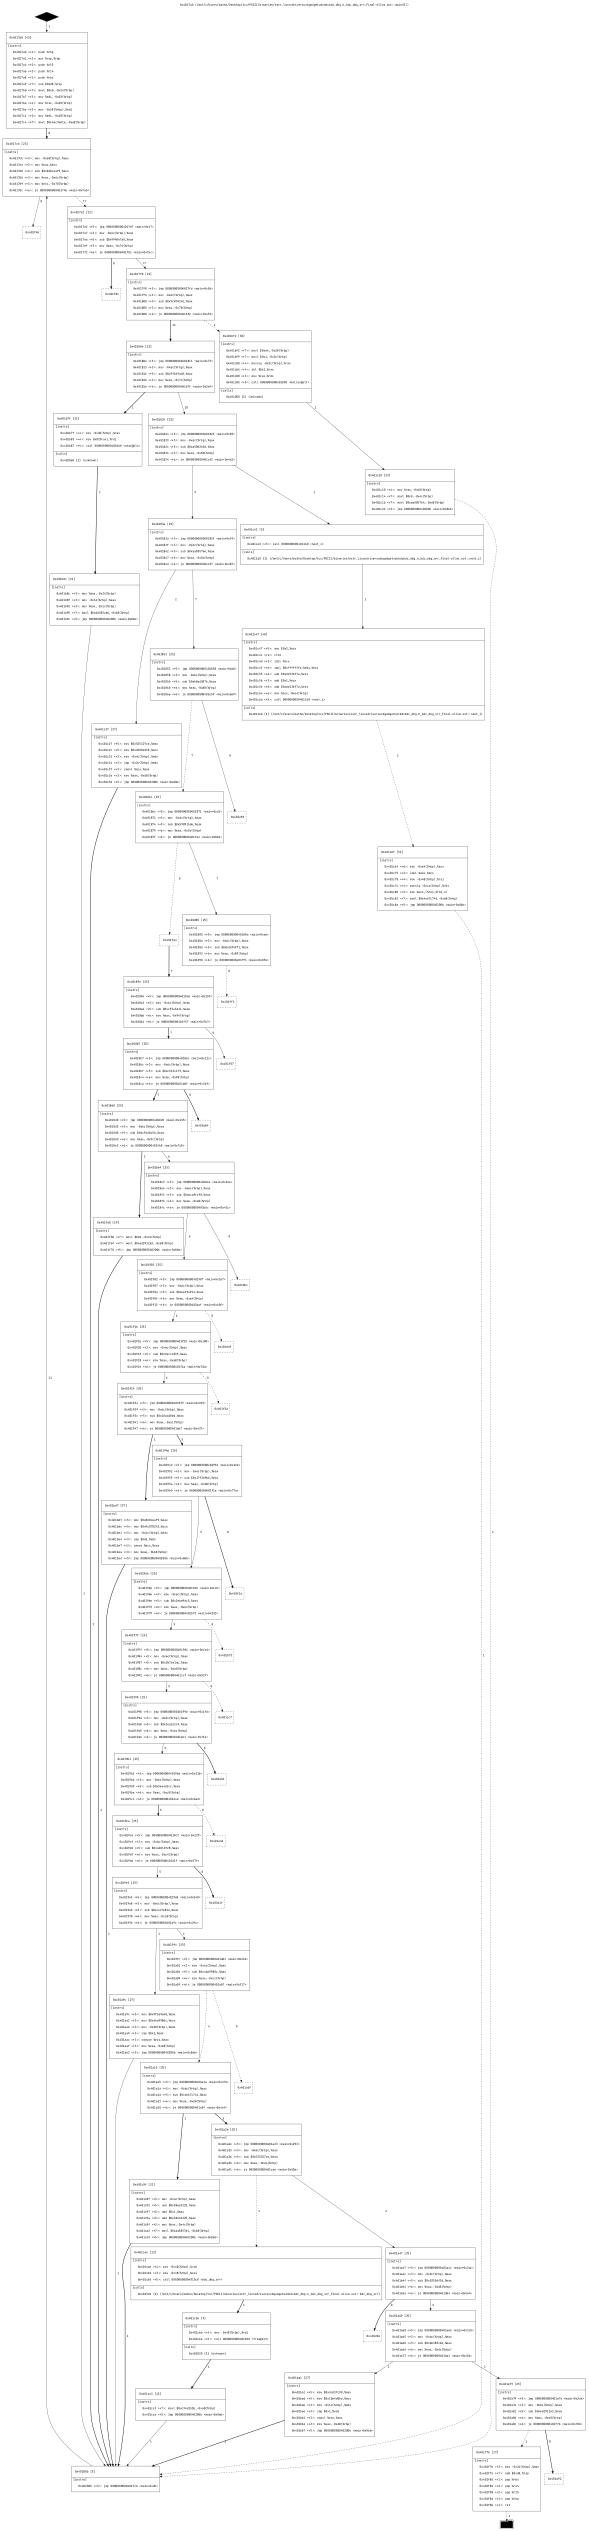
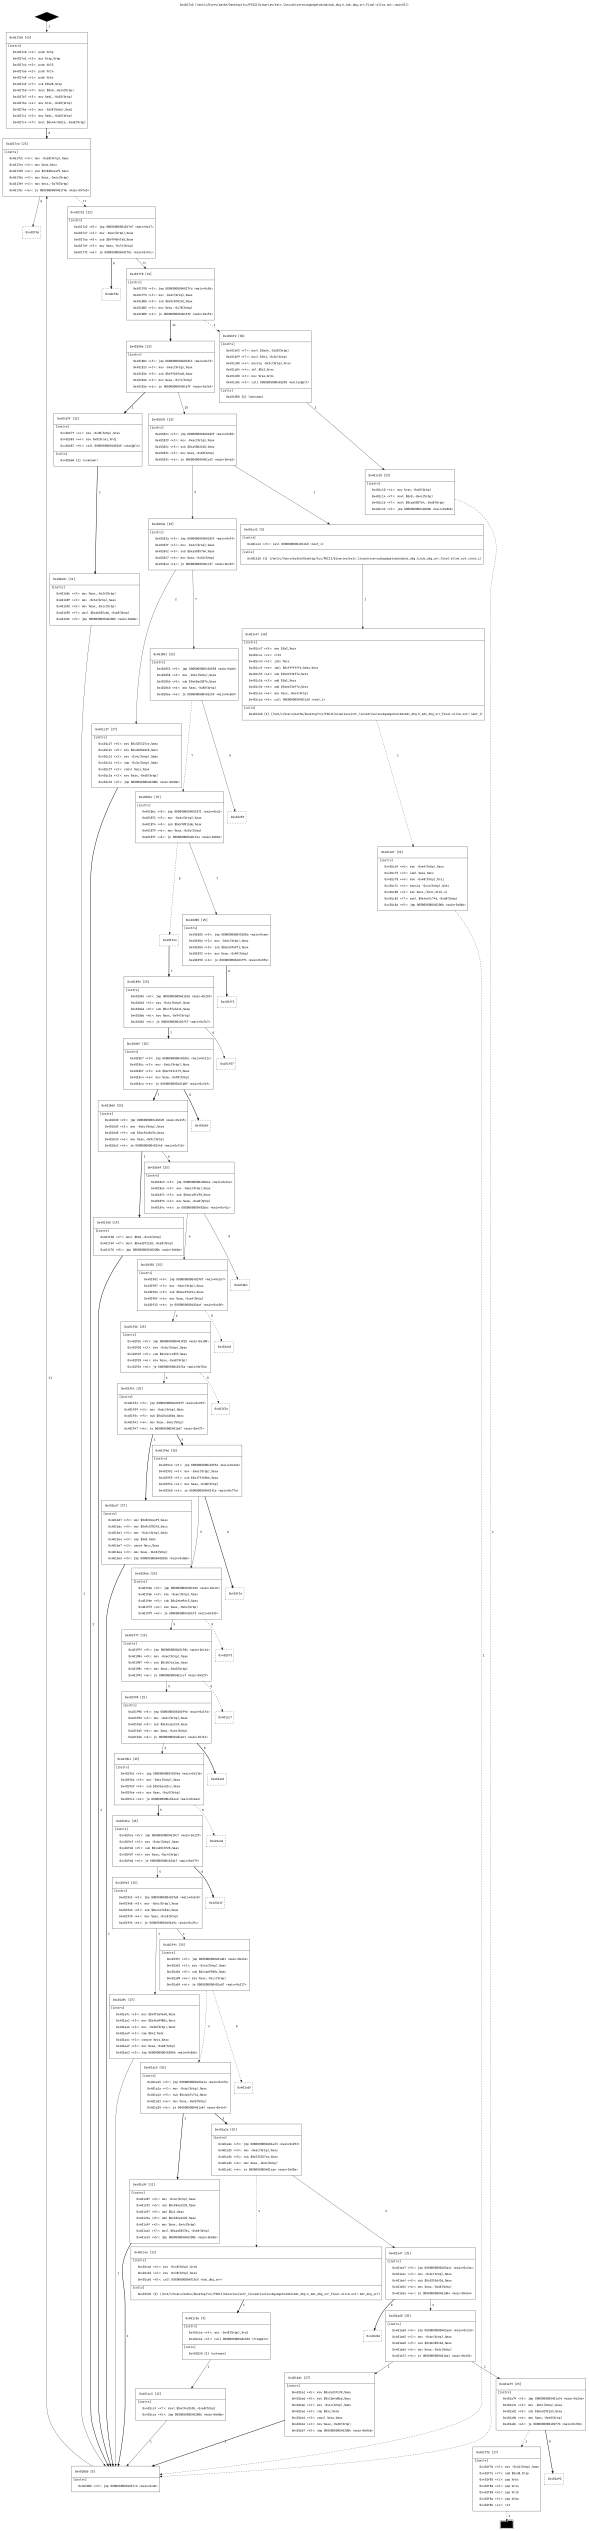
(227, 980) -> (227, 980)
(202, 2373) -> (202, 2373)
